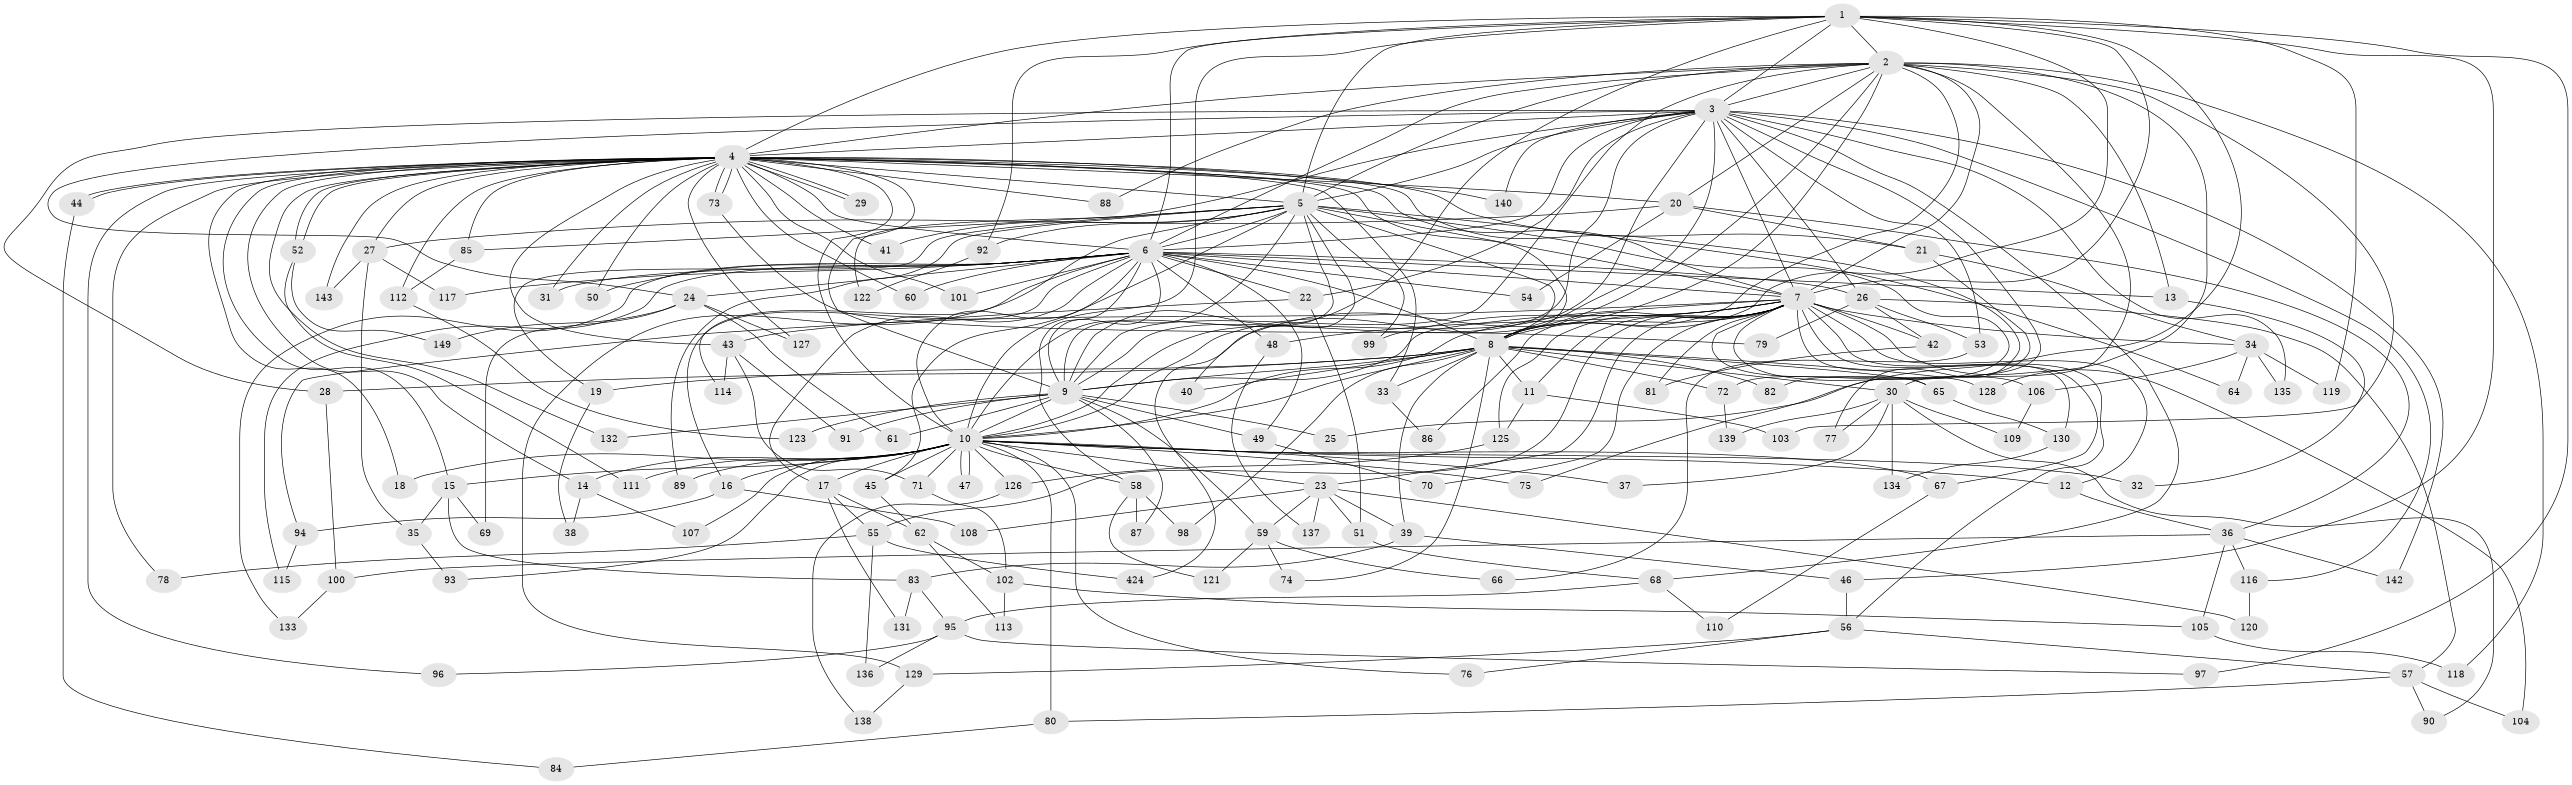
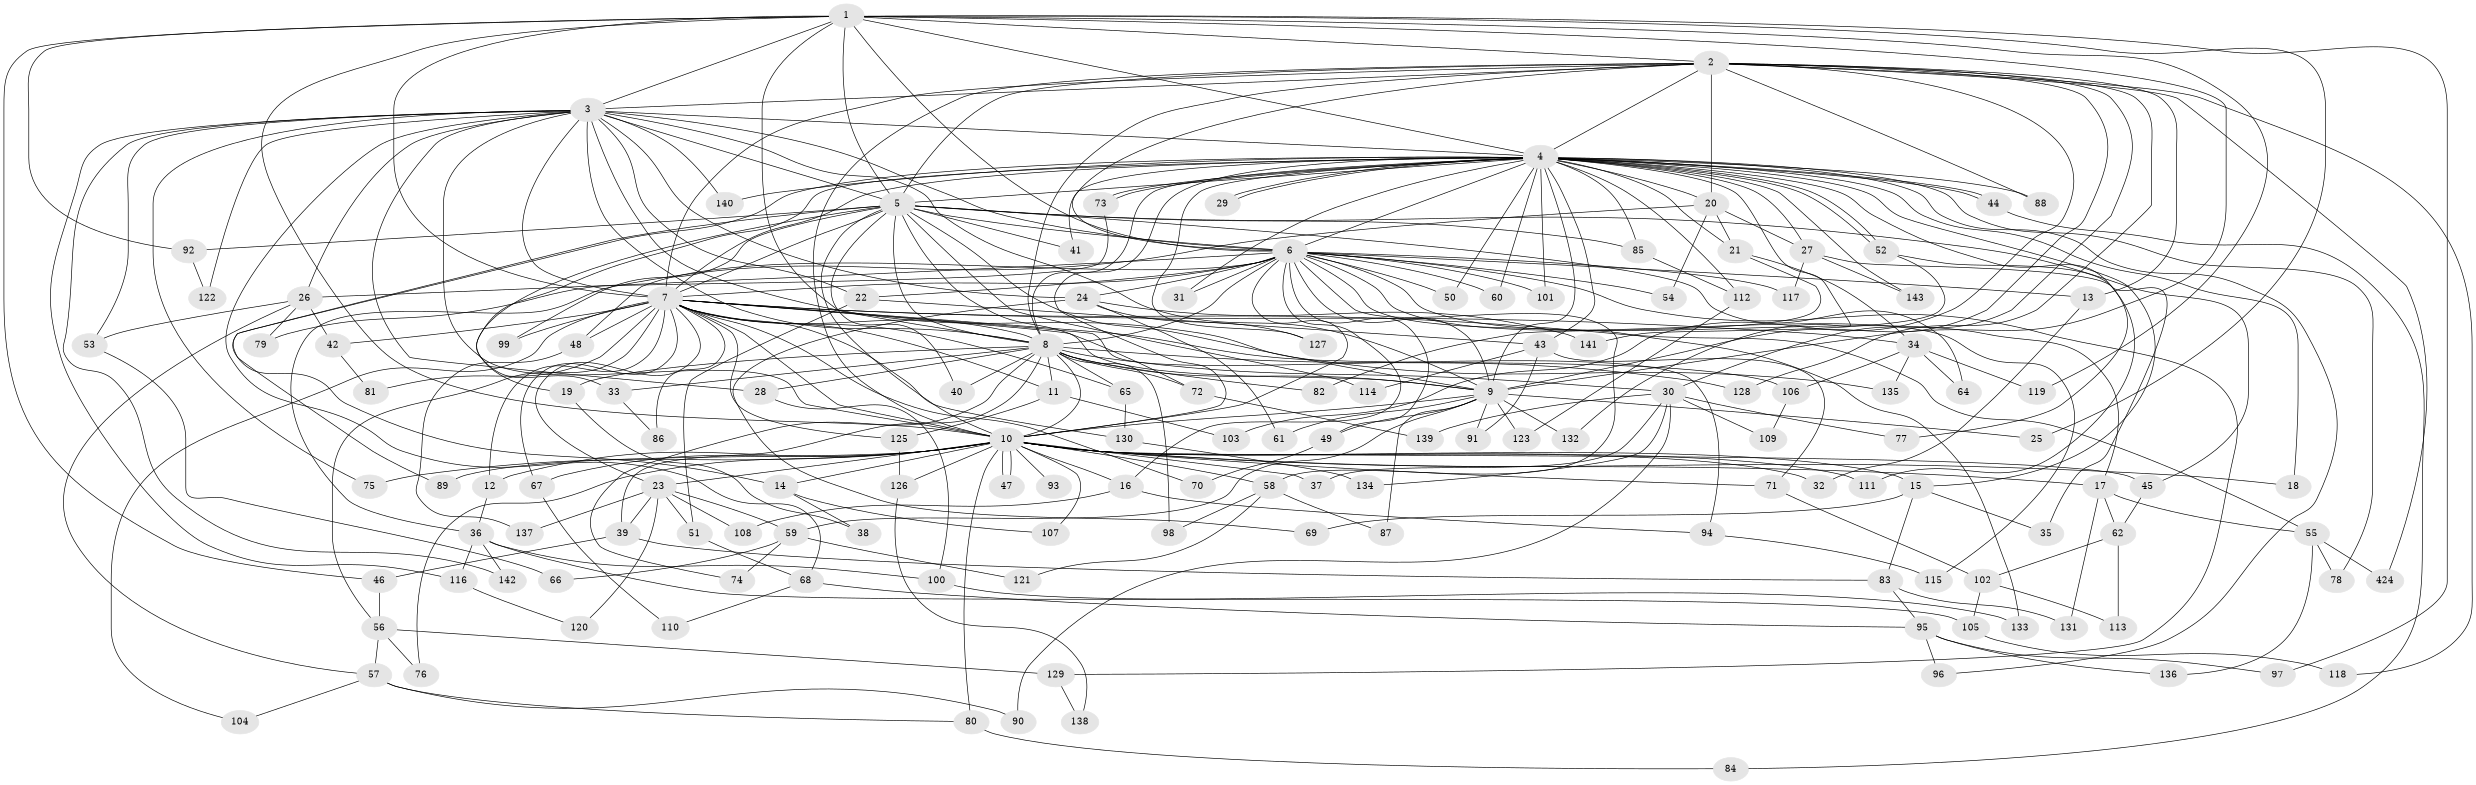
(443, 345) -> (1589, 345)
(429, 553) -> none
